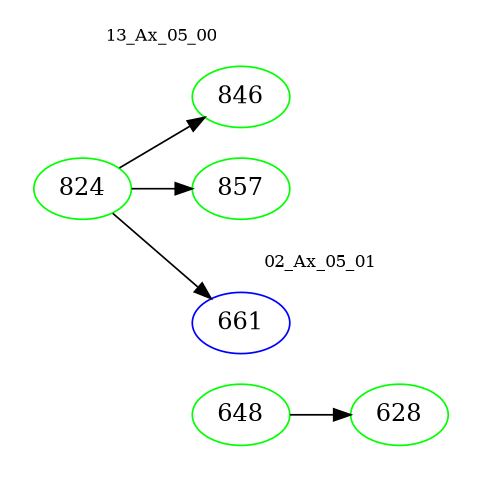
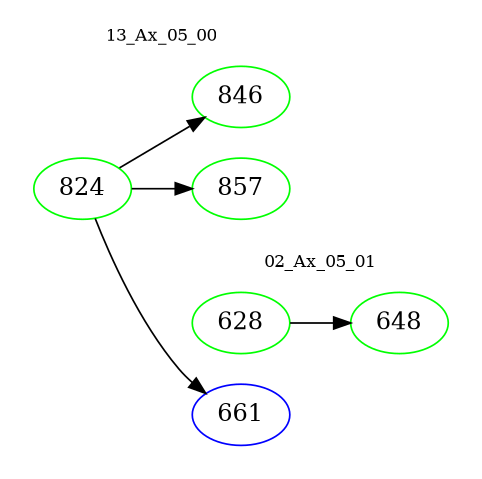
(312, 415) -> (312, 323)
